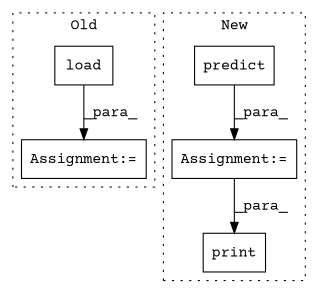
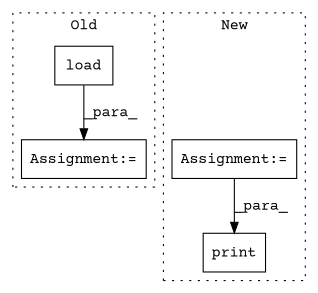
(234, 66) -> none
